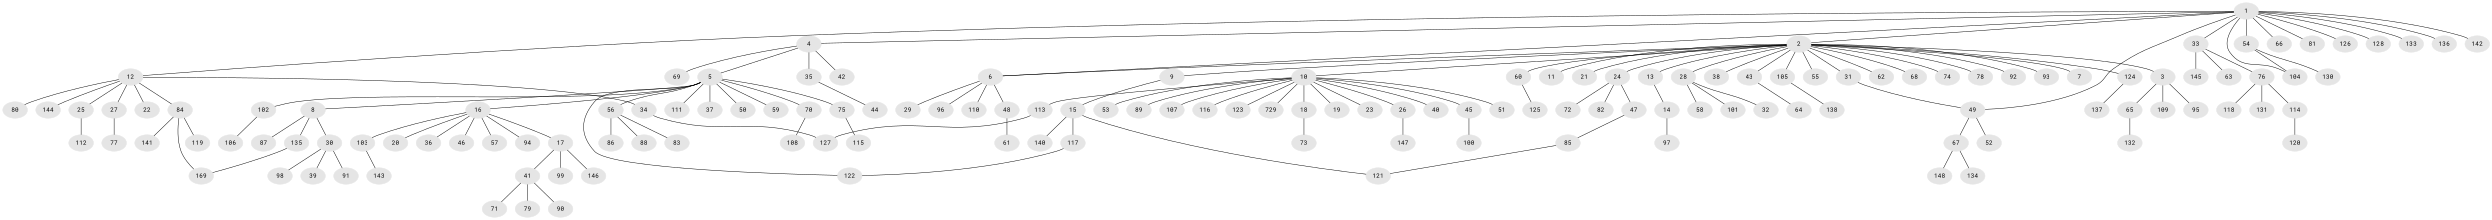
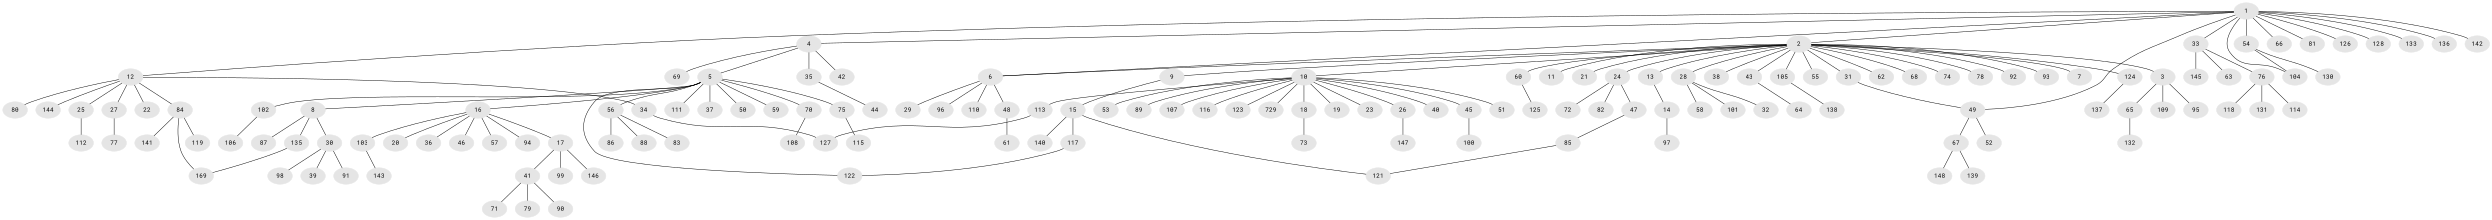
(2295, 143) -> none
(1973, 176) -> (1973, 176)
